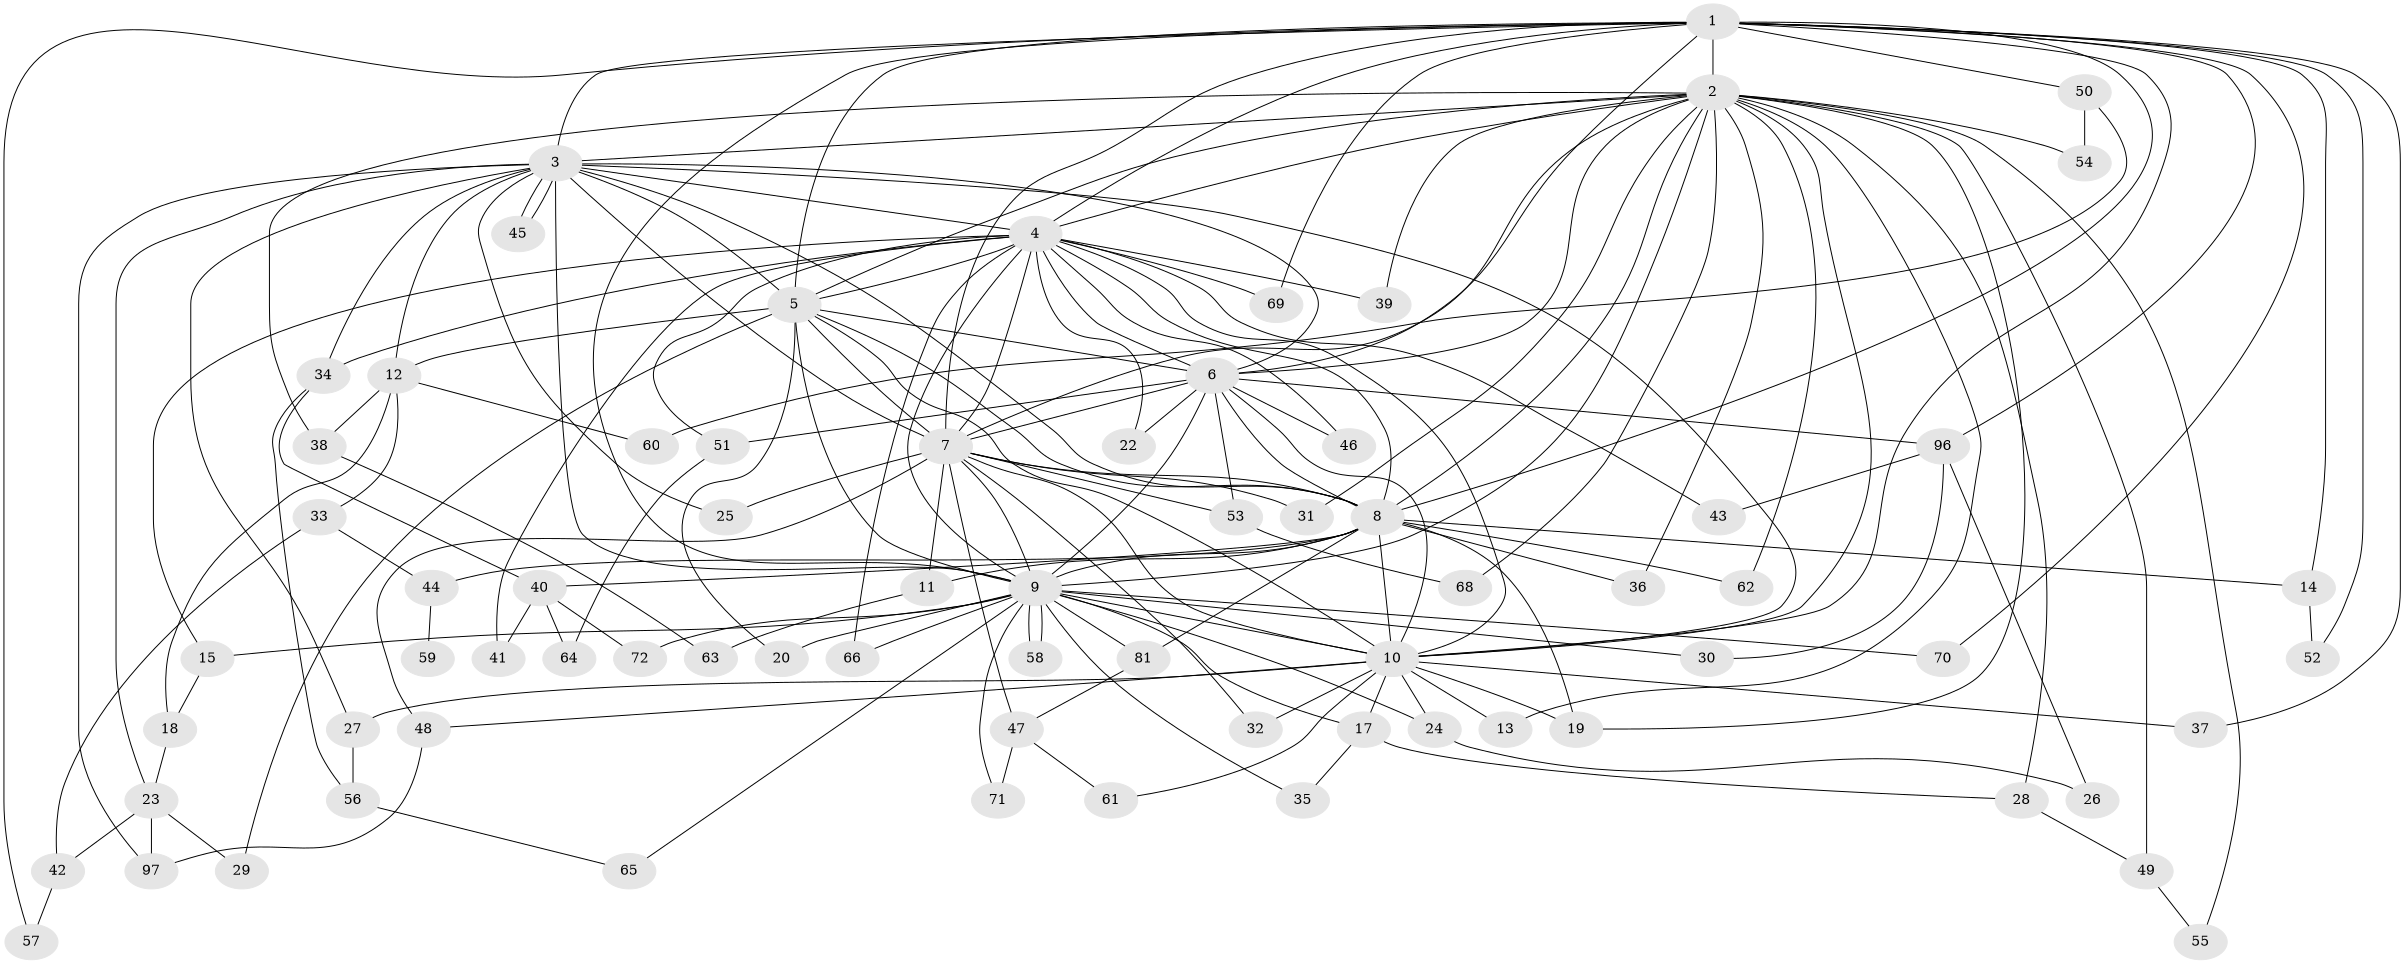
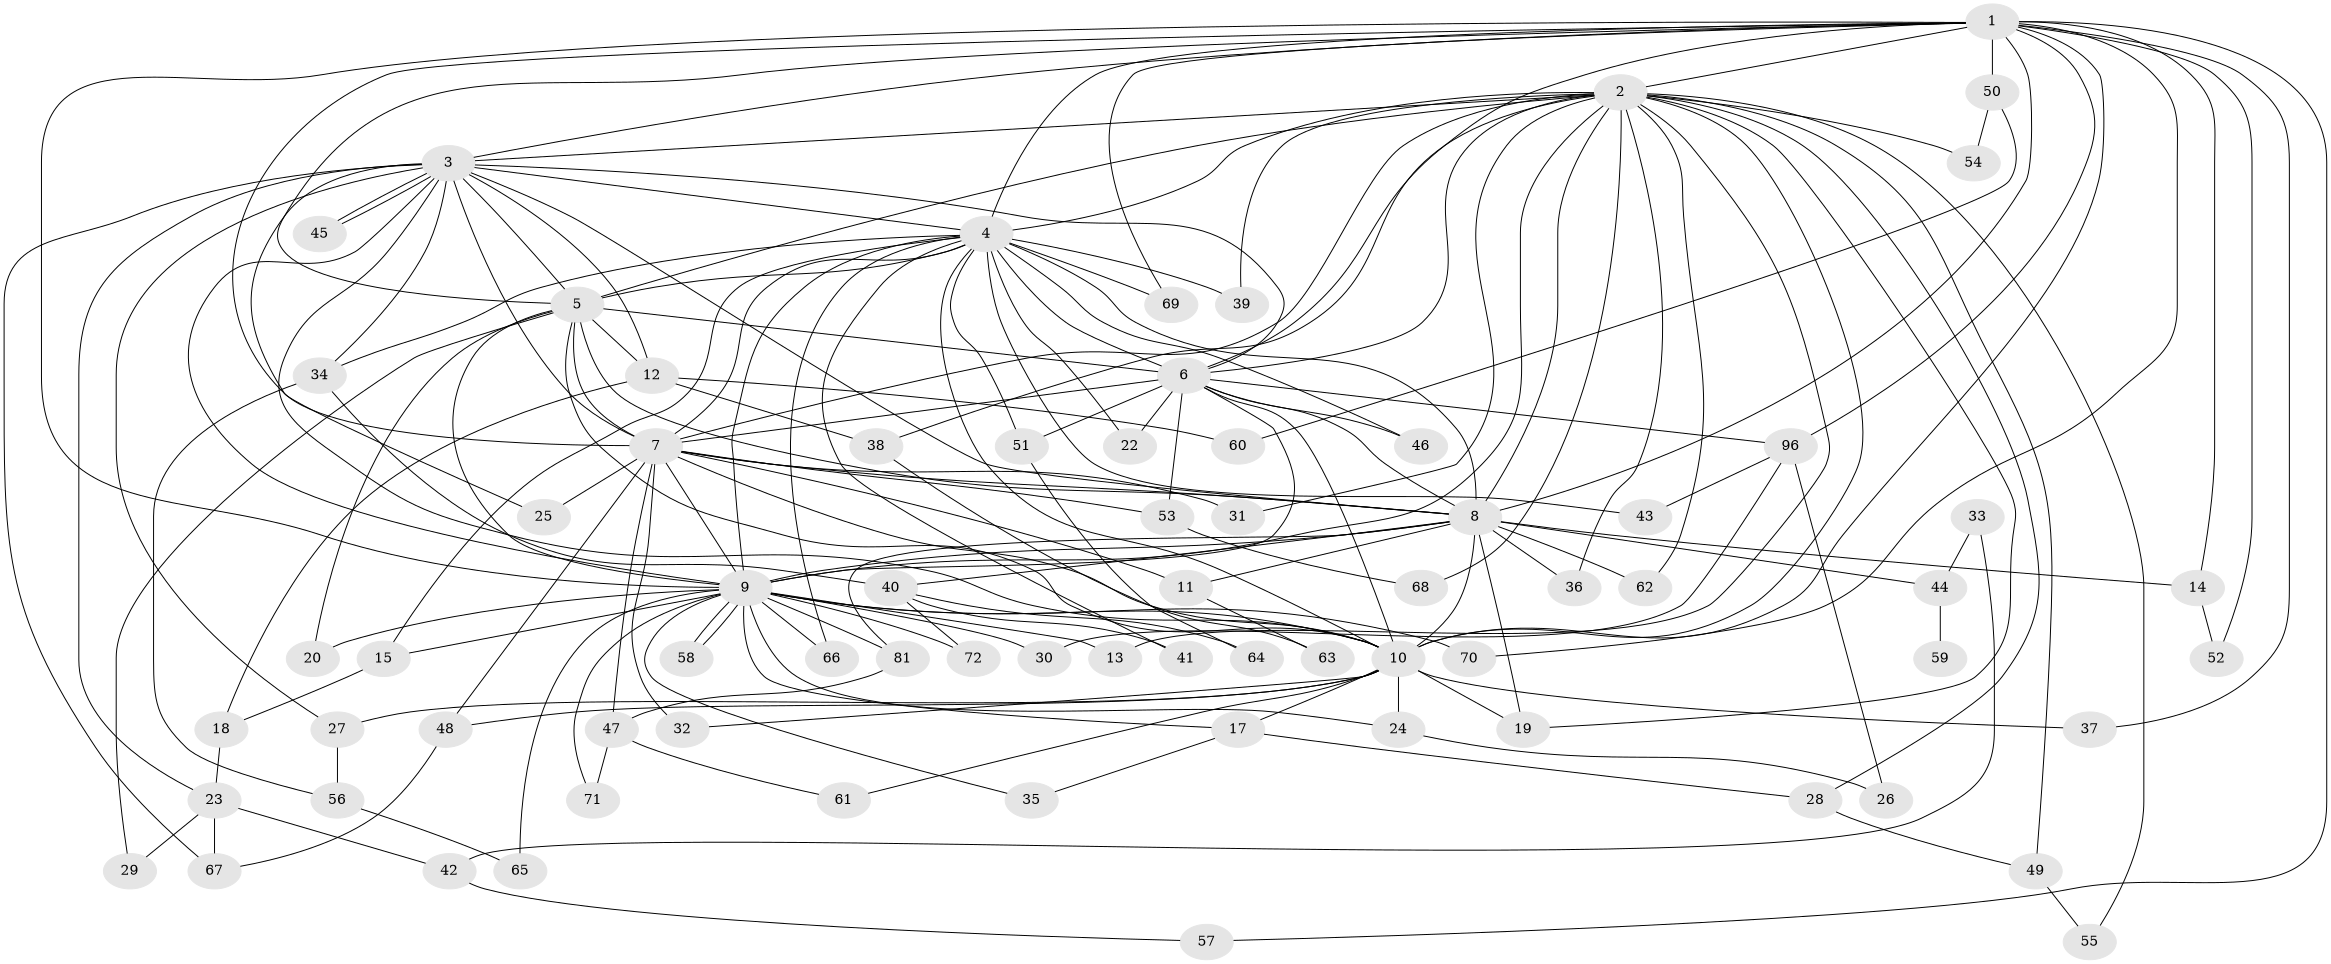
(389, 460) -> none
(1449, 694) -> (950, 620)
(151, 871) -> (215, 871)
